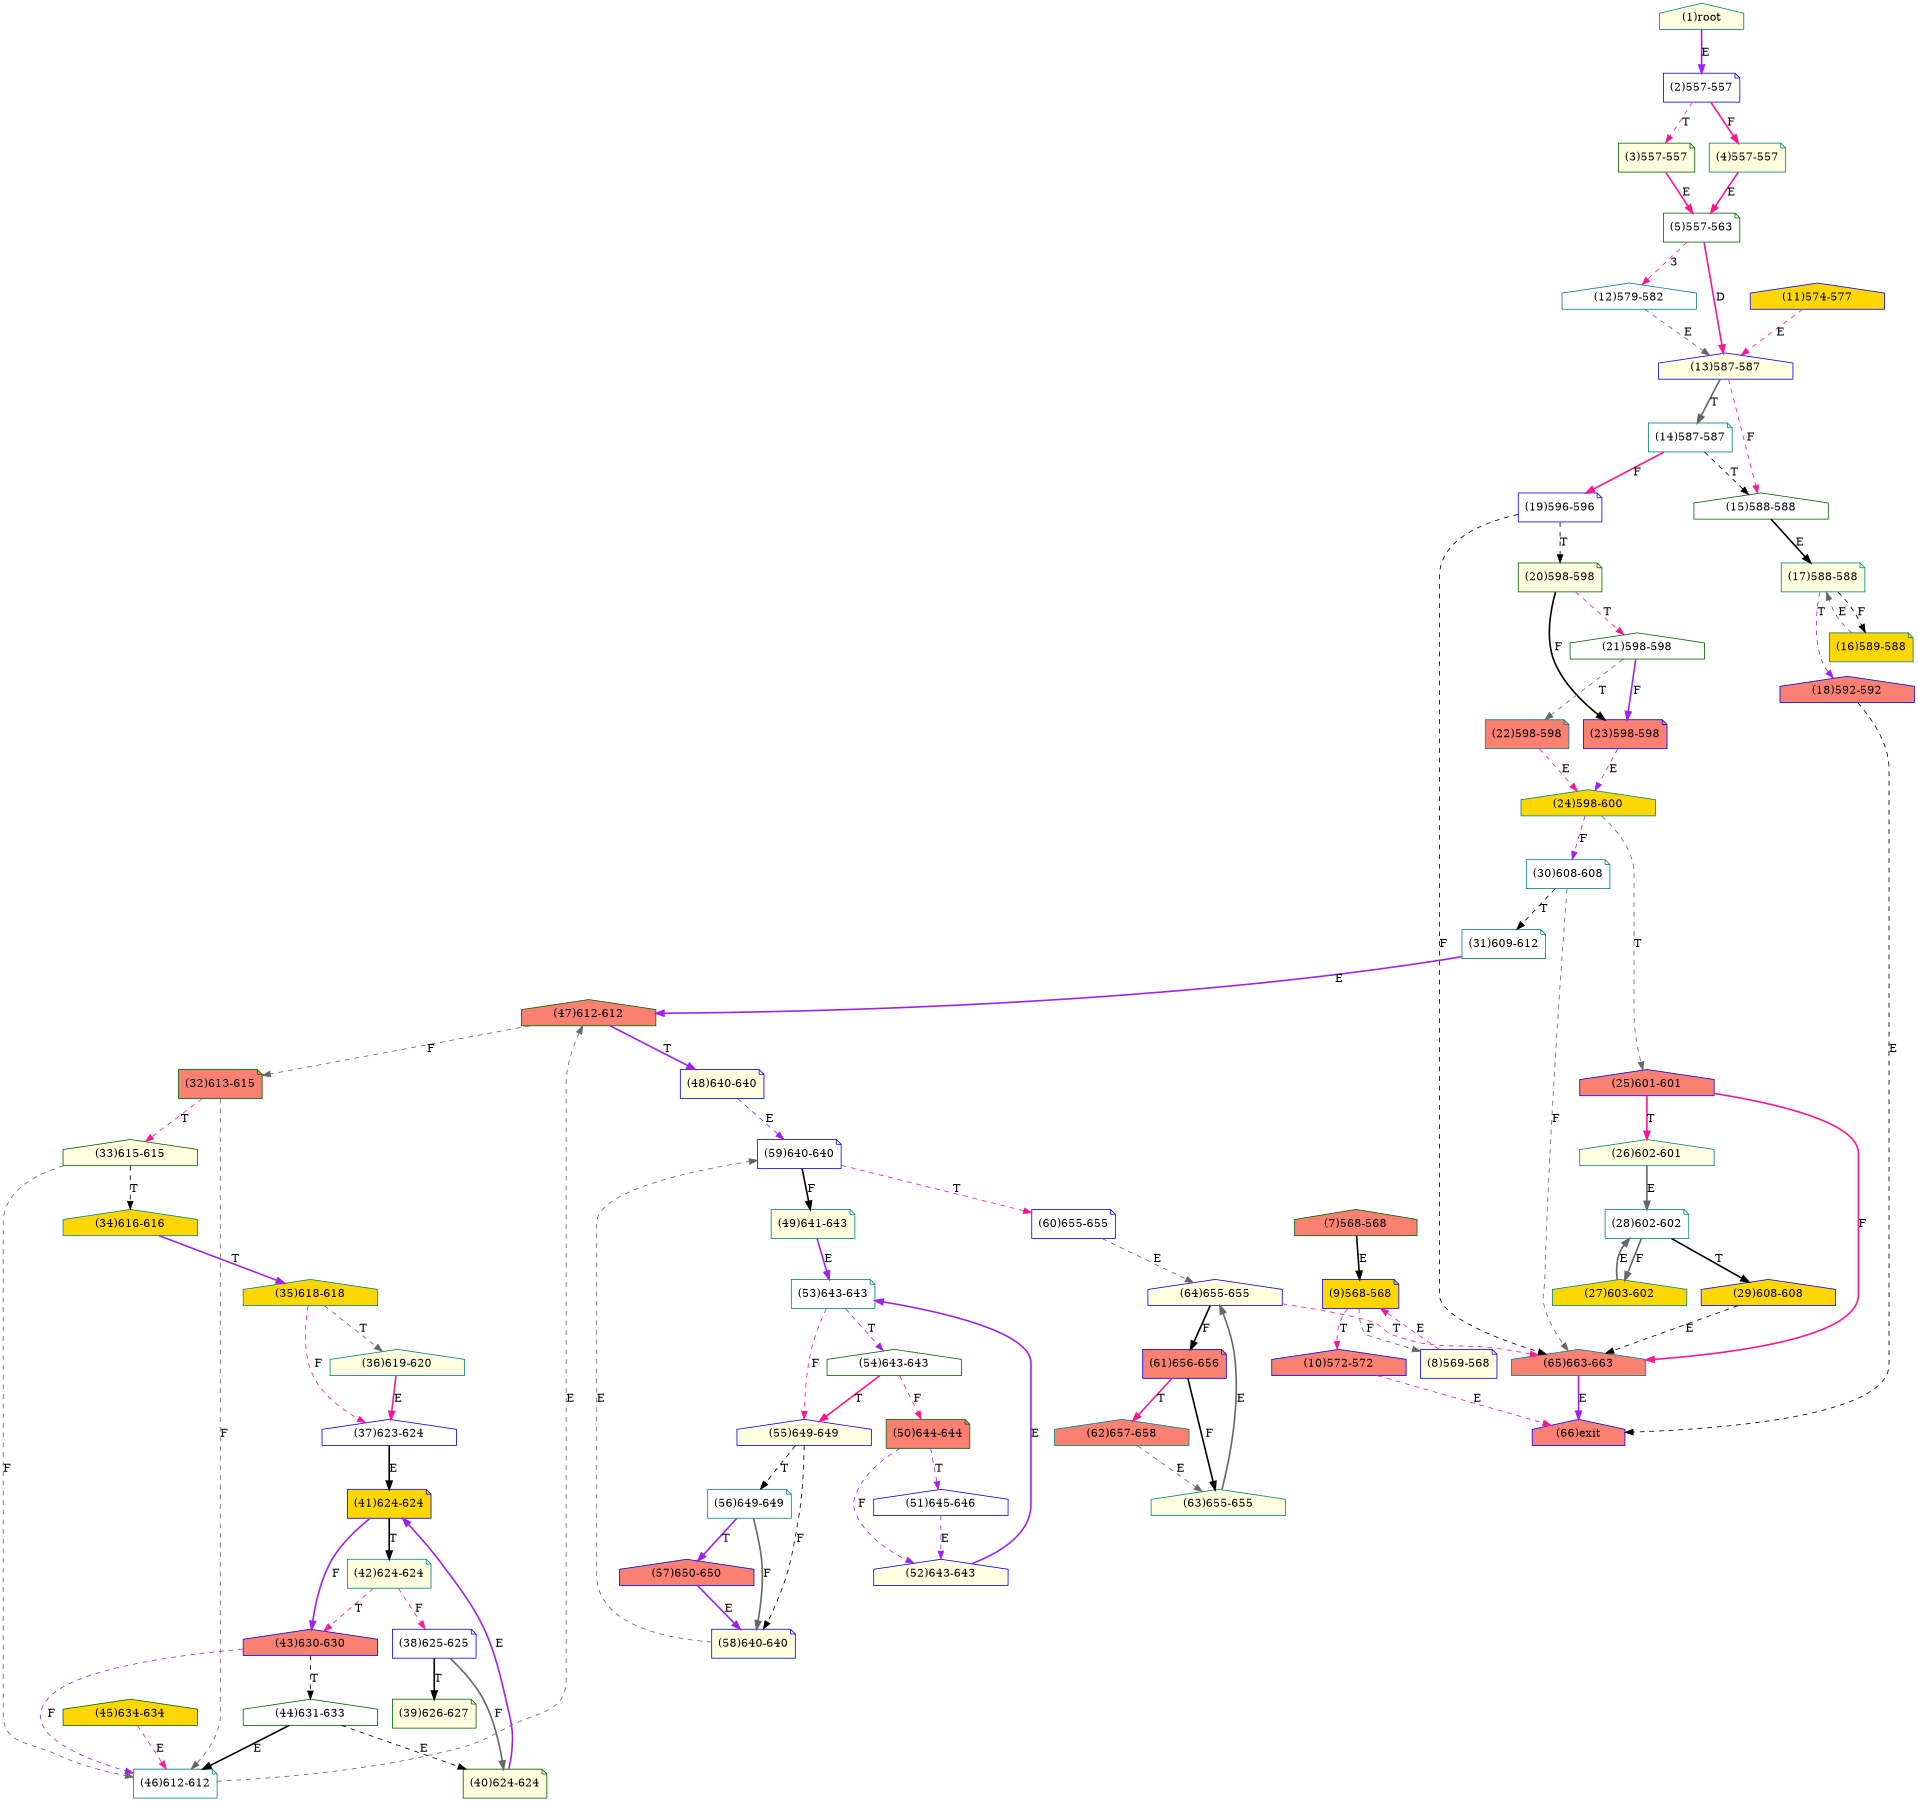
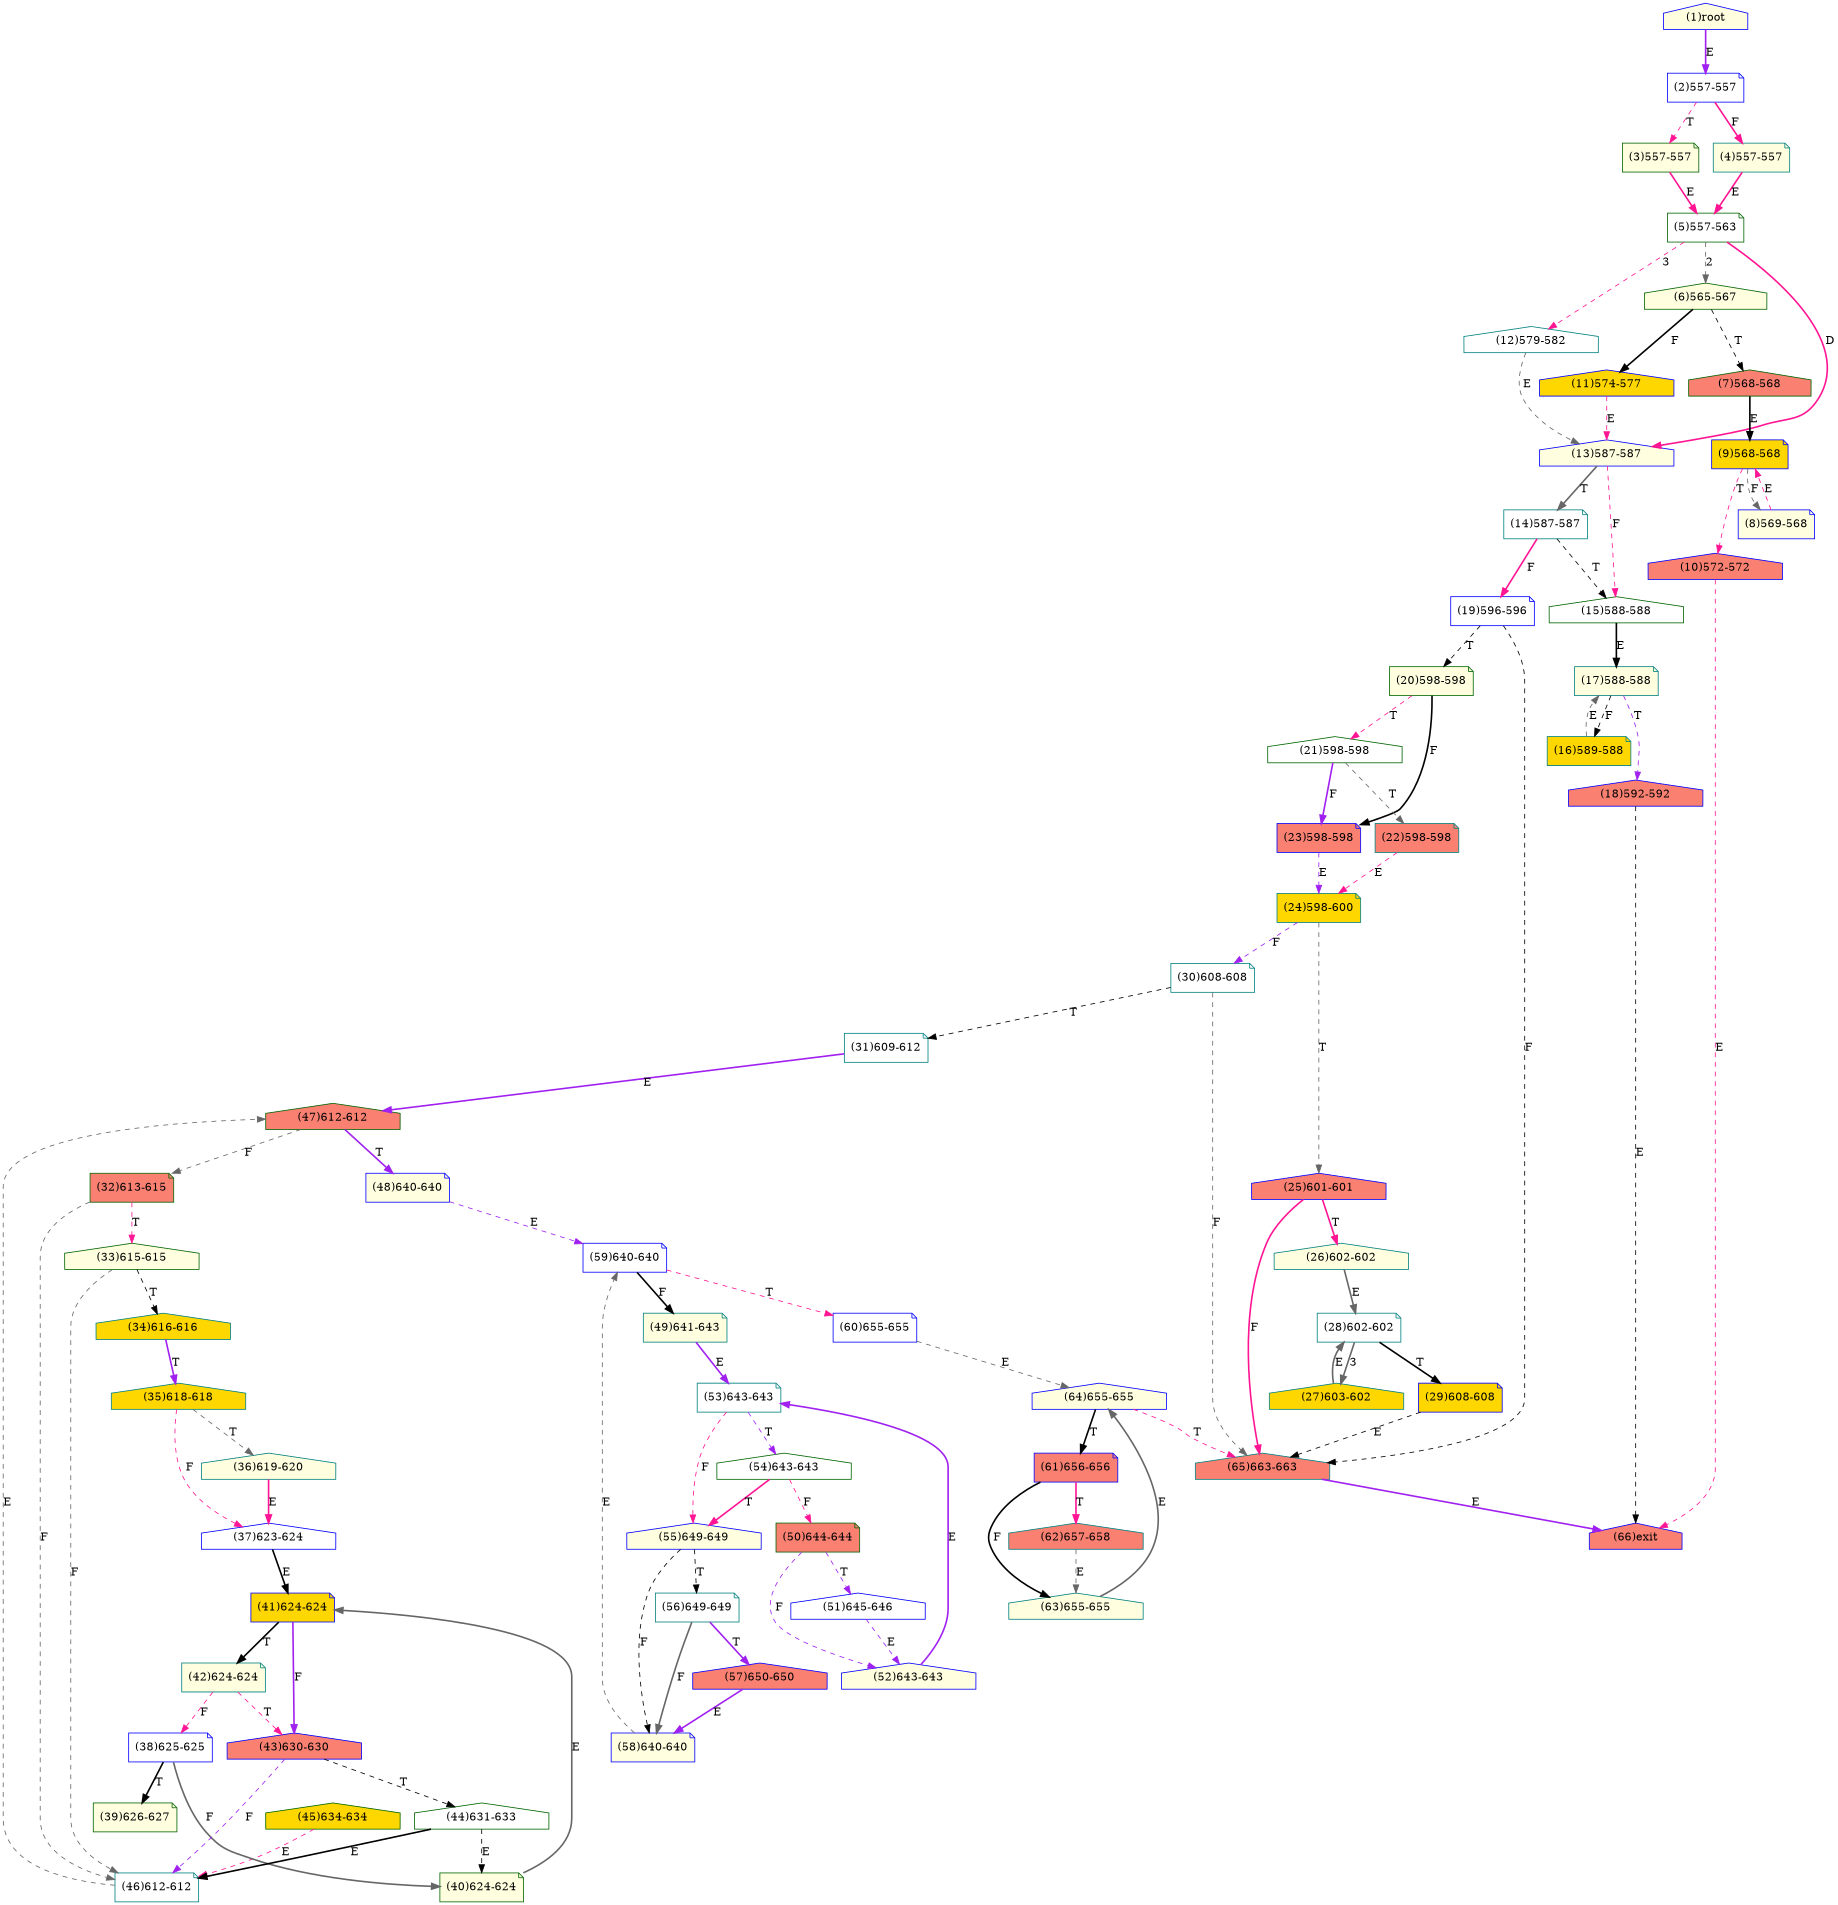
(1702, 18) -> (1706, 18)
none -> (1706, 298)
(1588, 804) -> (1319, 908)
(1647, 1154) -> (1341, 1258)
(1640, 1259) -> (1353, 1363)
(1768, 1294) -> (1460, 1398)
(1206, 1329) -> (1094, 1433)
(487, 1636) -> (566, 1663)
